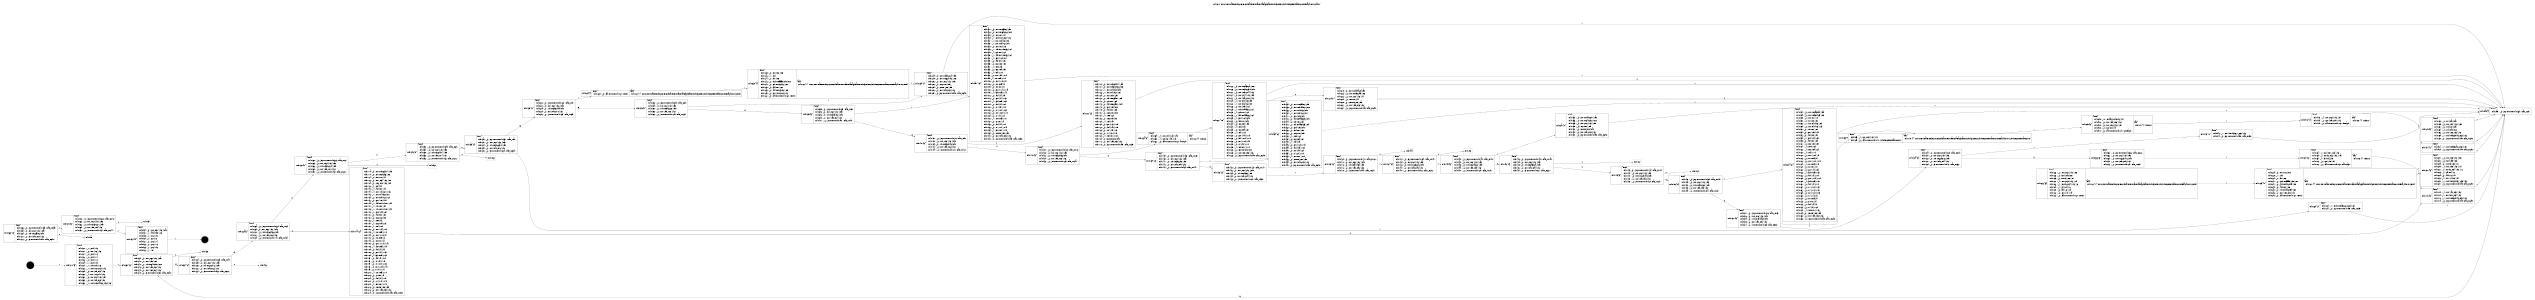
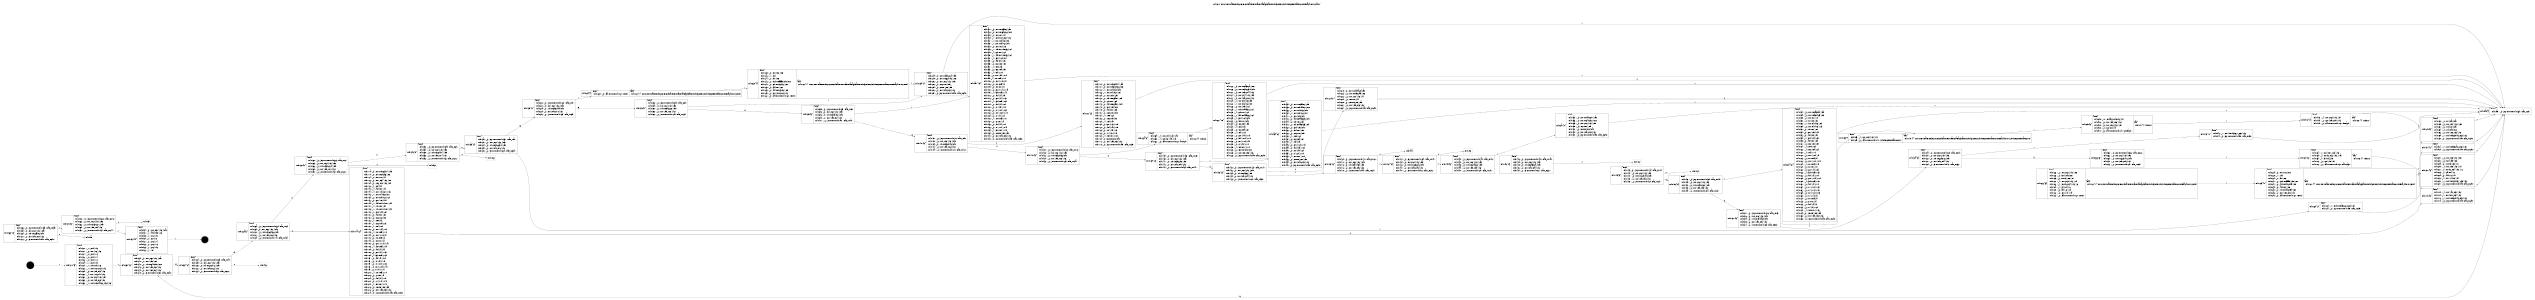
(1294, 96) -> (1323, 167)
(1497, 165) -> none
(1582, 170) -> none
(2460, 214) -> (2410, 204)
(205, 252) -> none
